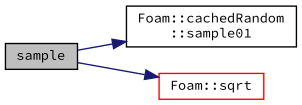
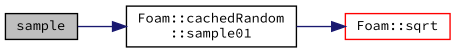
(111, 69) -> (314, 27)
